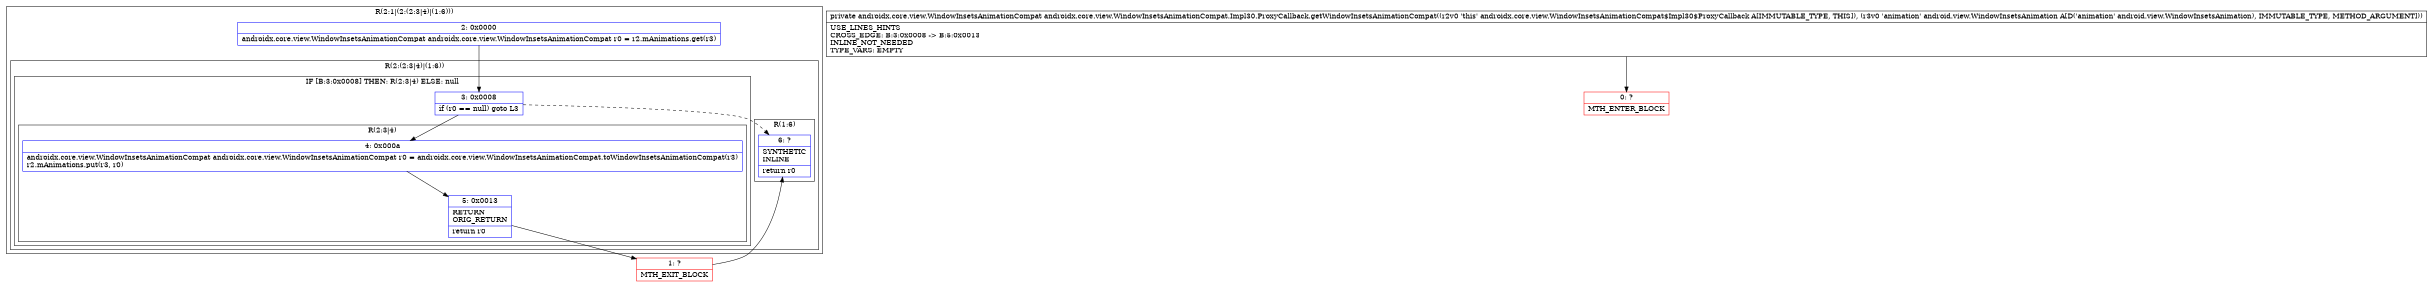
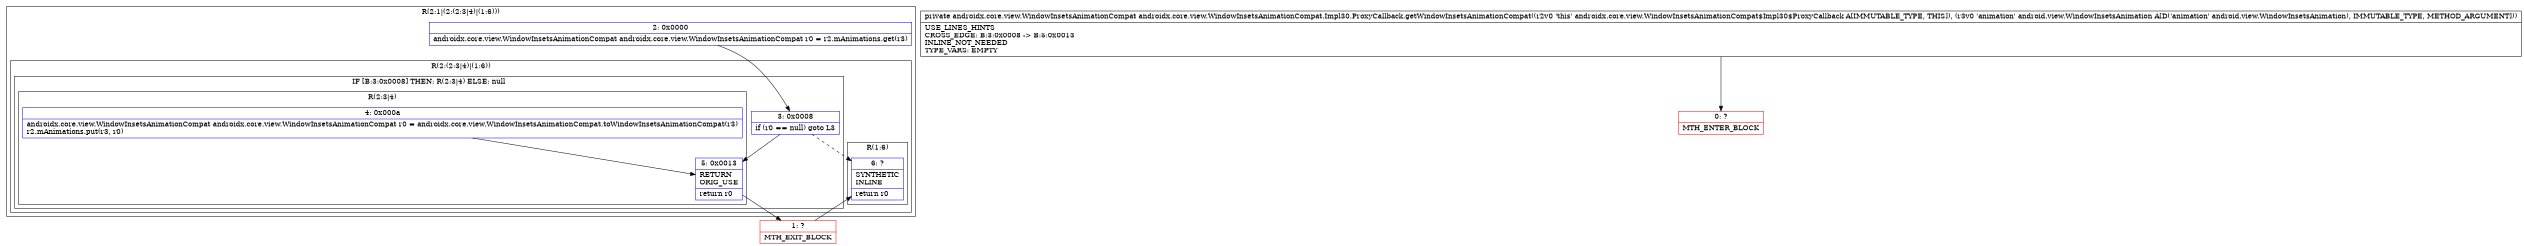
(433, 128) -> (763, 146)
(480, 220) -> (719, 182)
